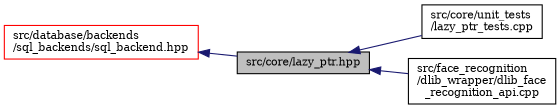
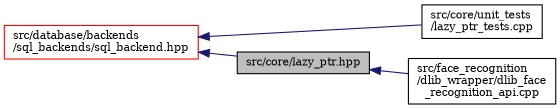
(391, 43) -> (316, 31)
